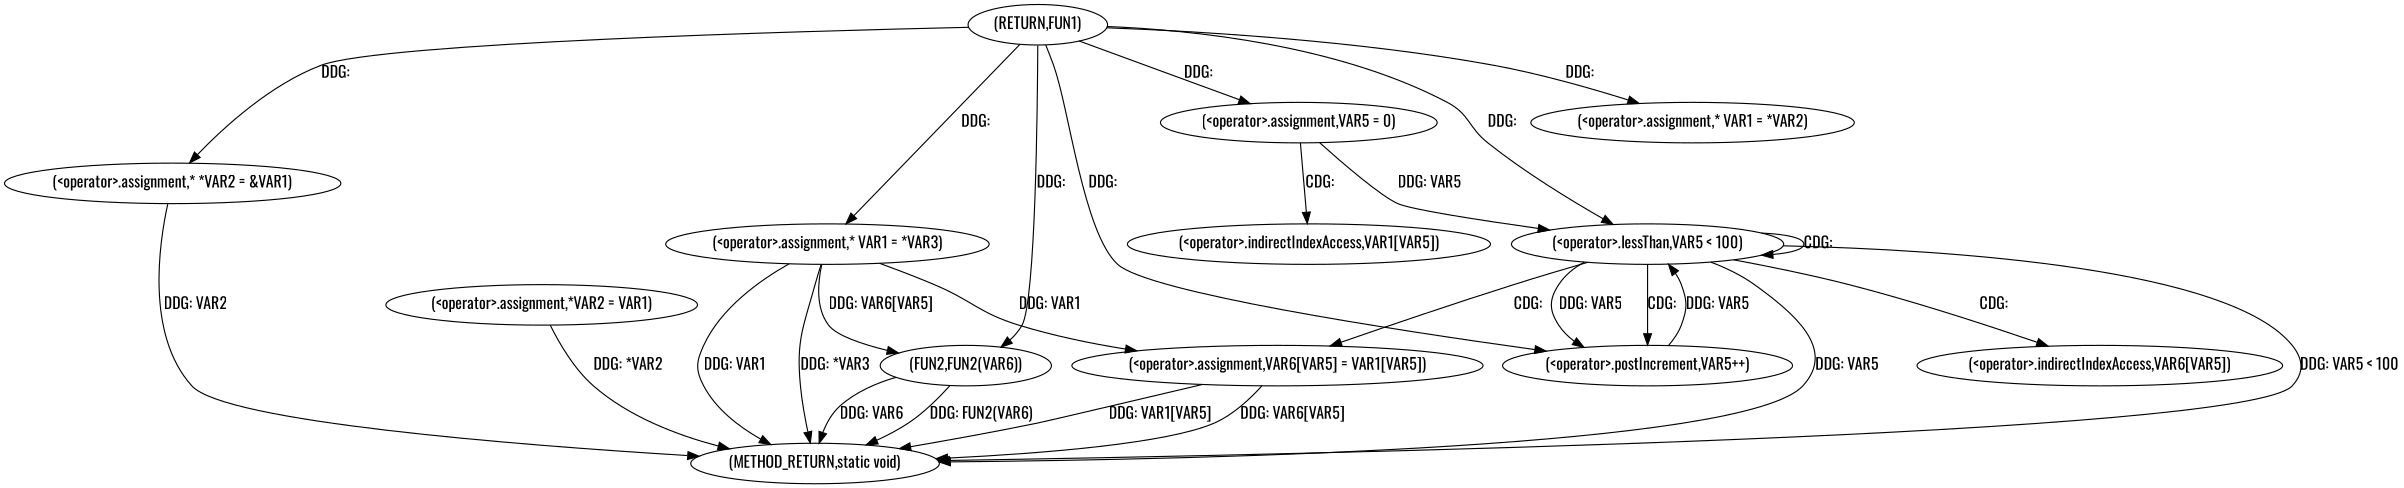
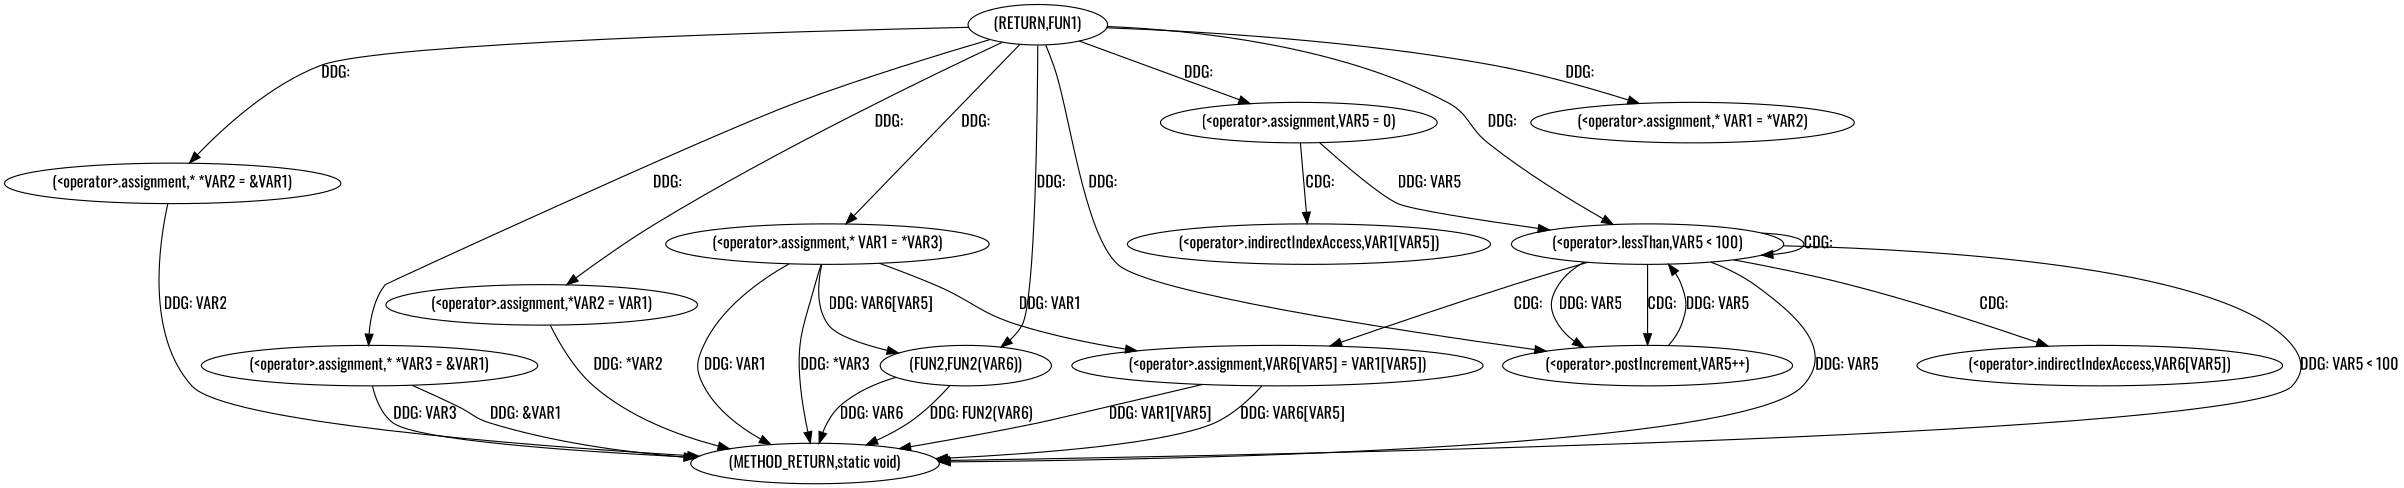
none -> (784, 151)
none -> (370, 366)
